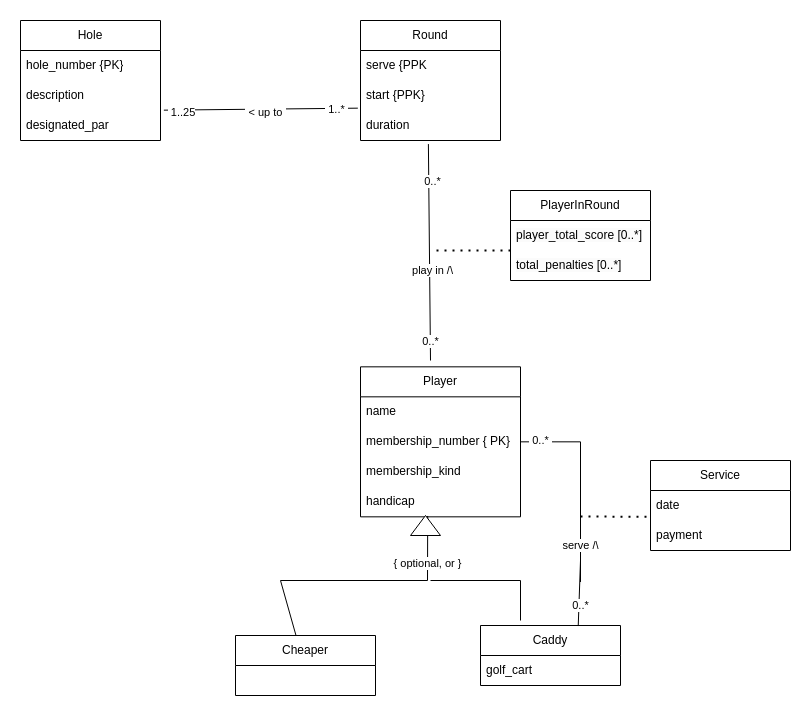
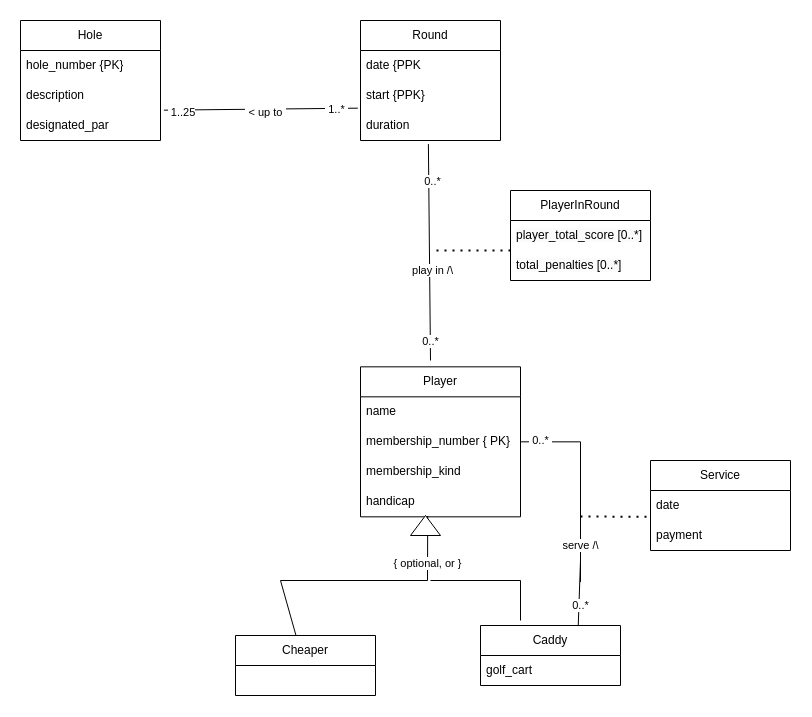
(399, 66) -> (395, 66)
